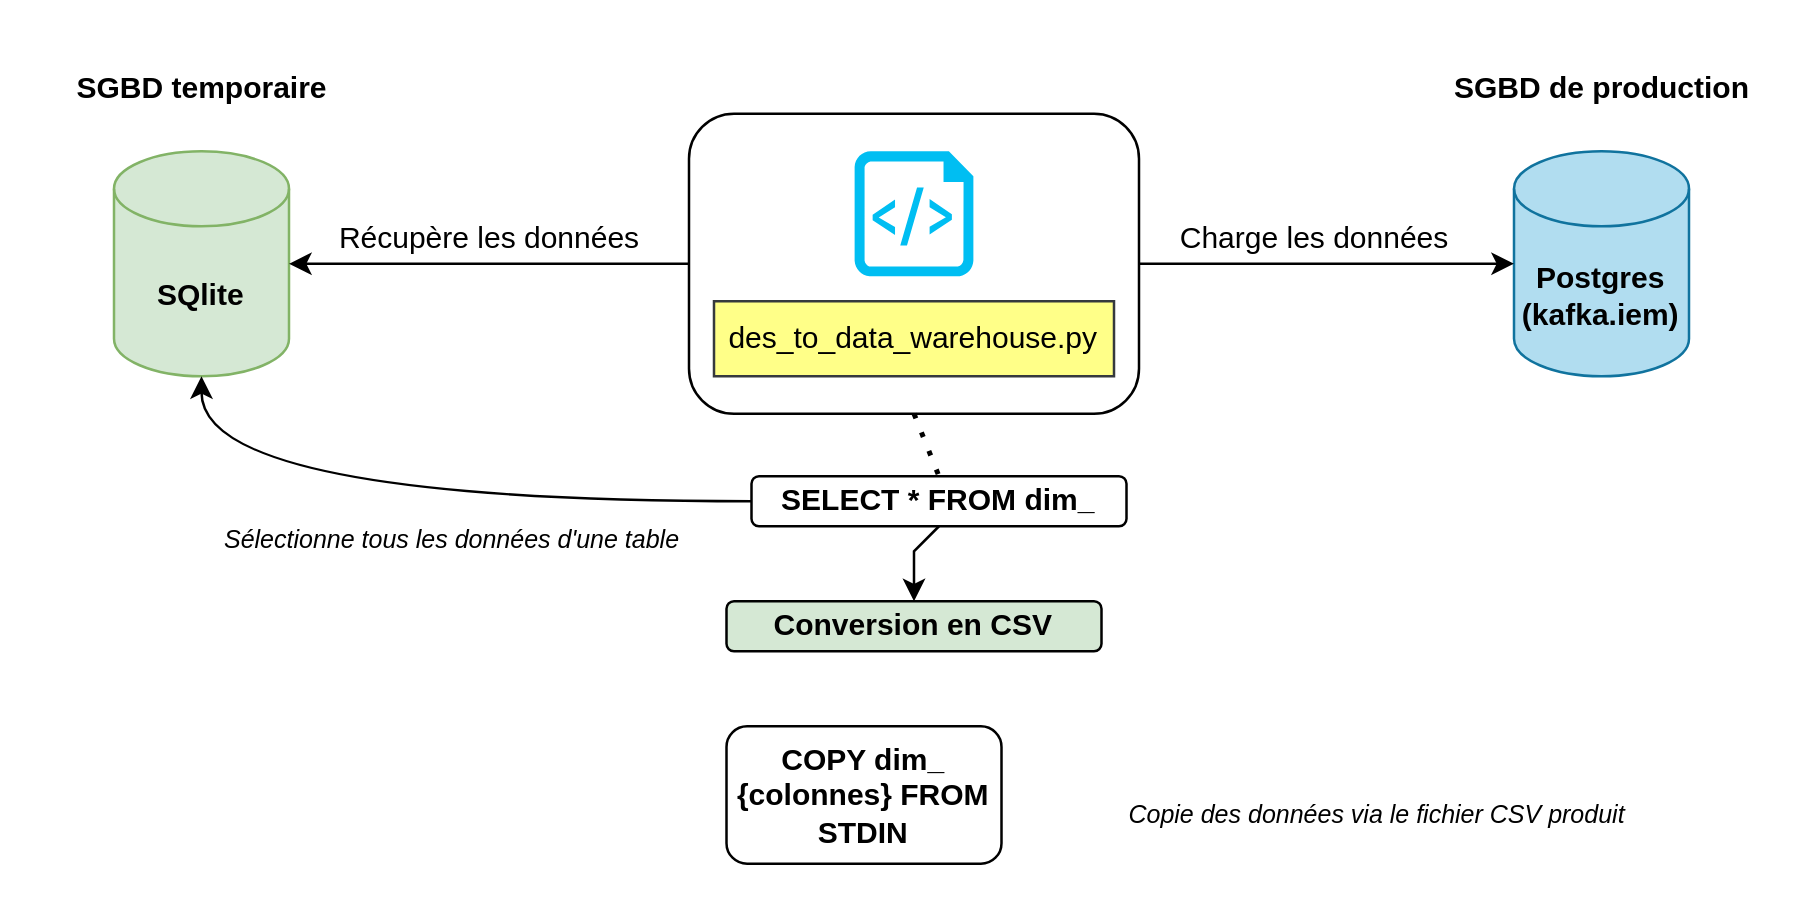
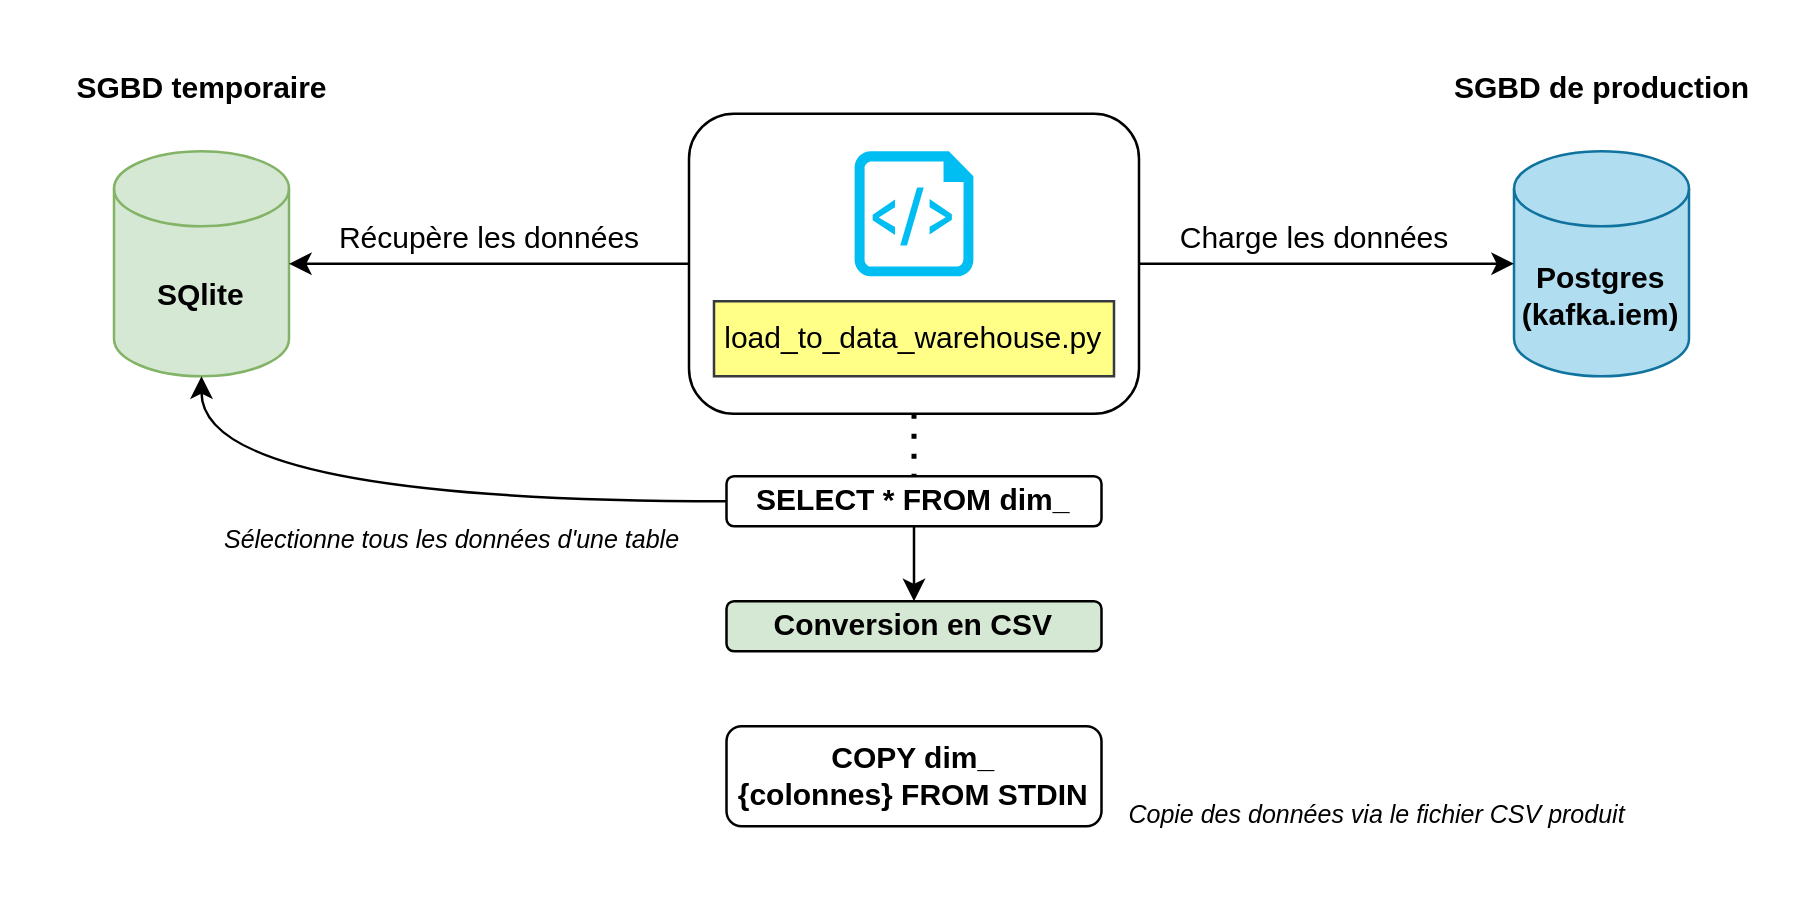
(914, 339) -> (914, 339)
(939, 501) -> (914, 501)
(864, 795) -> (914, 776)
